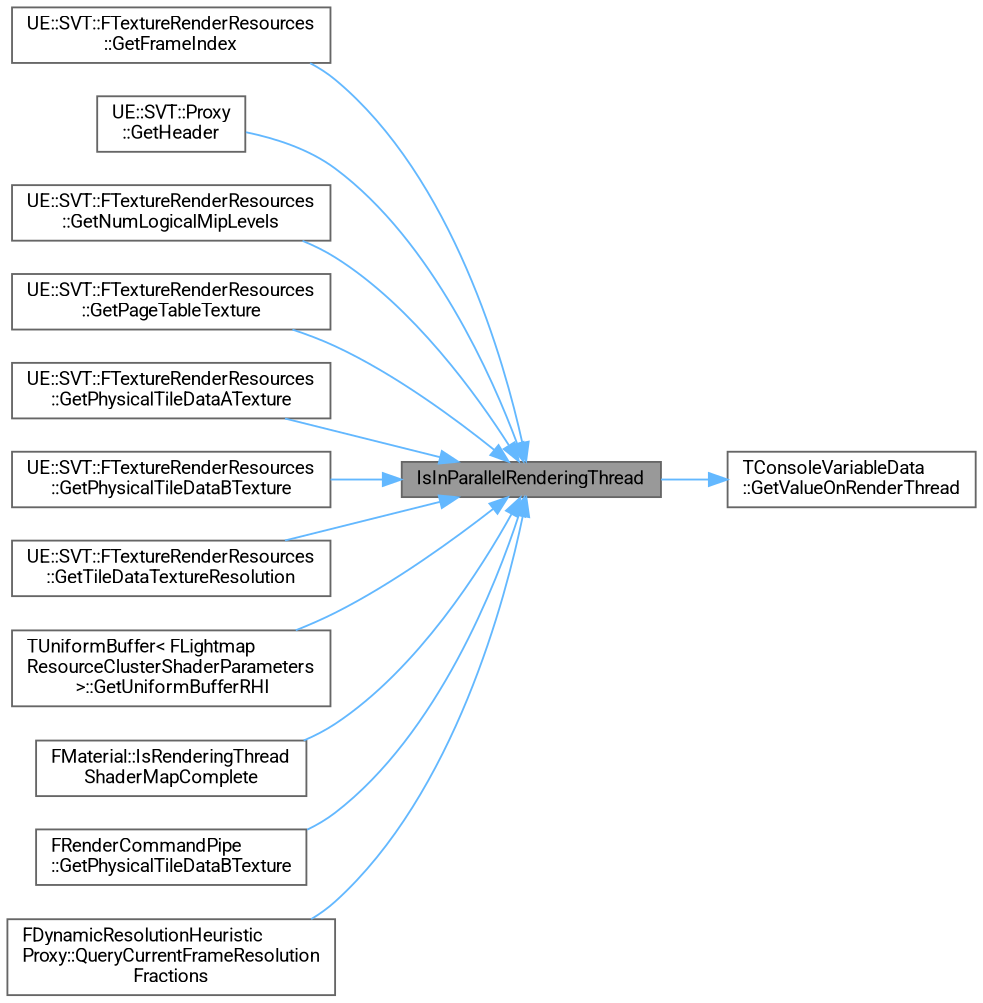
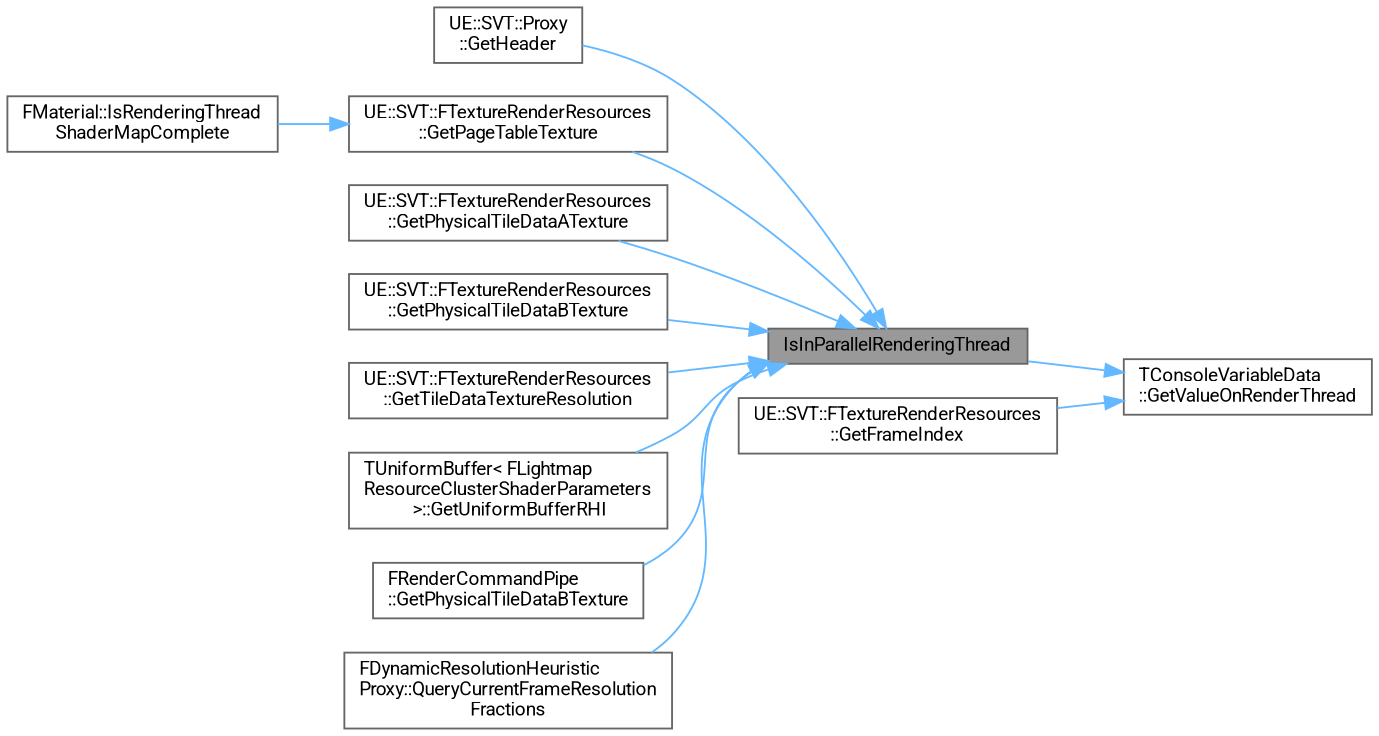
(171, 213) -> none
(449, 233) -> (1081, 405)
(424, 643) -> (304, 124)
